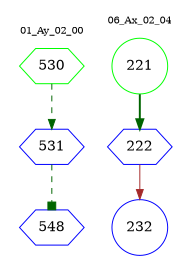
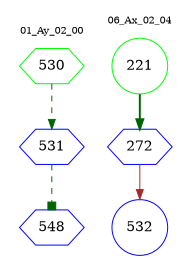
(140, 147) -> (140, 147)
(140, 228) -> (140, 228)
